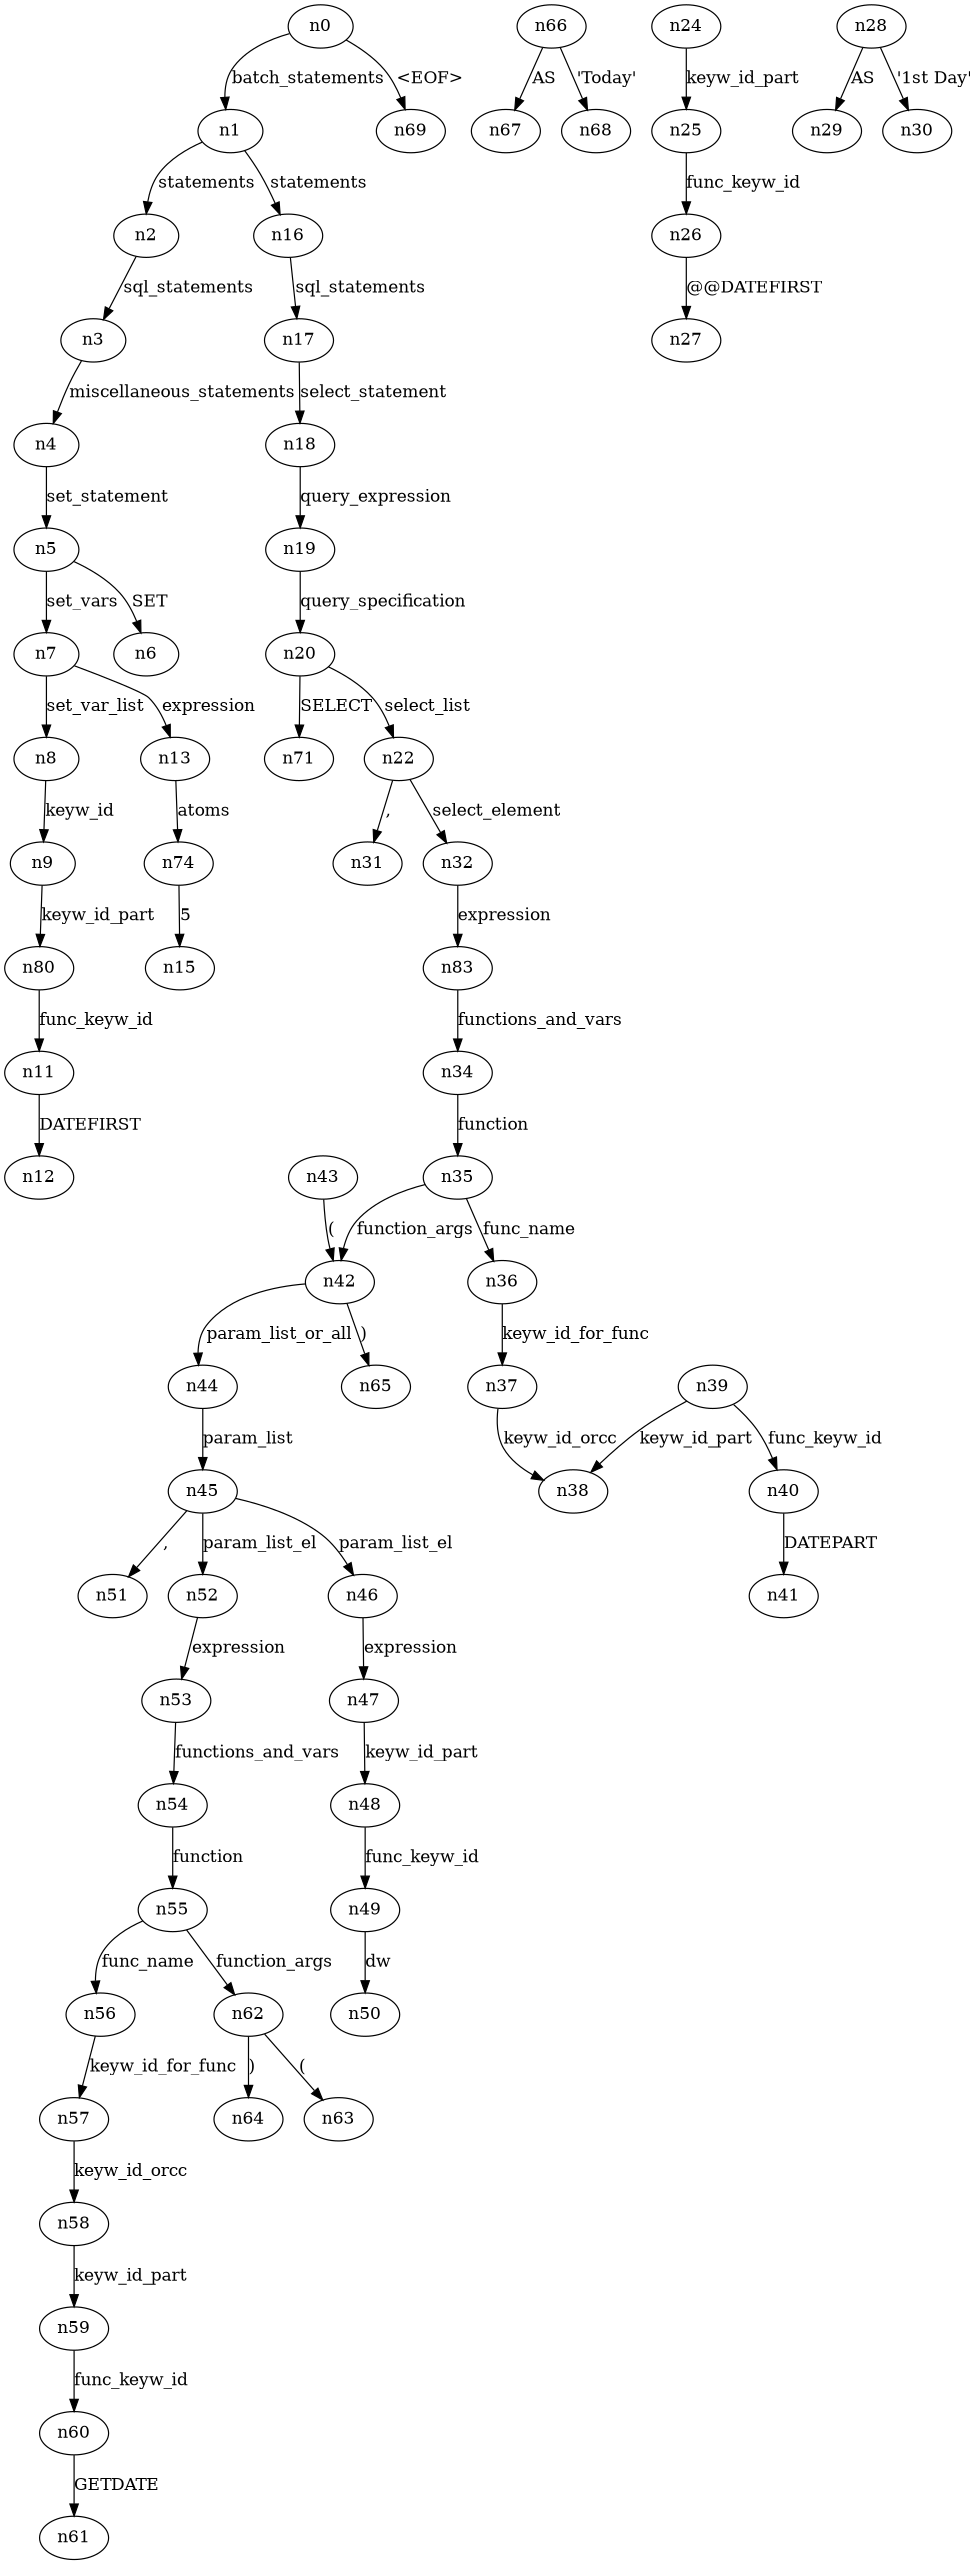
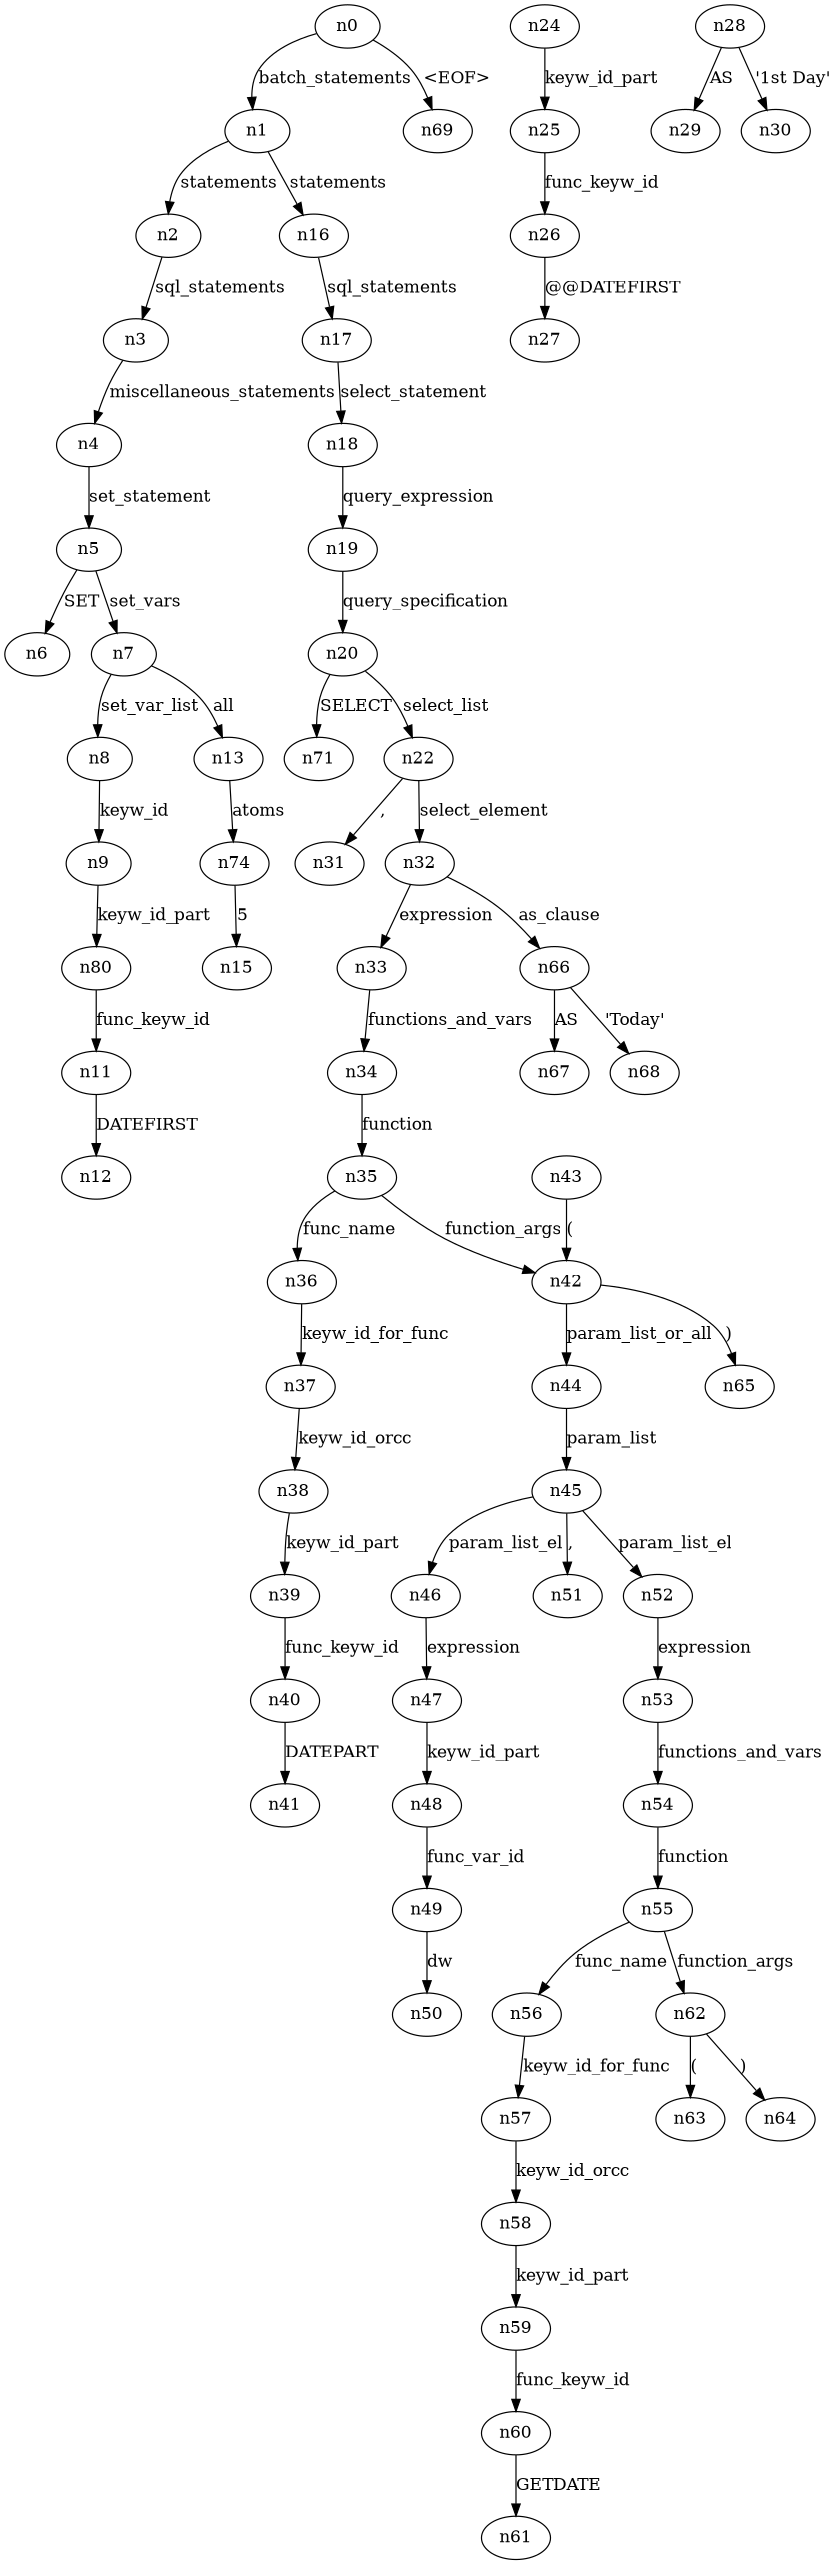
(209, 707) -> (224, 707)
none -> (493, 903)
(458, 968) -> (372, 968)
(641, 1429) -> (286, 1537)
(422, 1858) -> (476, 1858)
